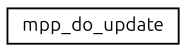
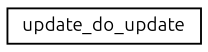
(93, 26) -> (104, 26)
